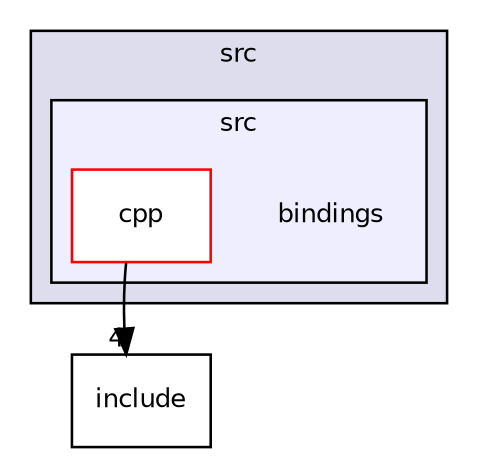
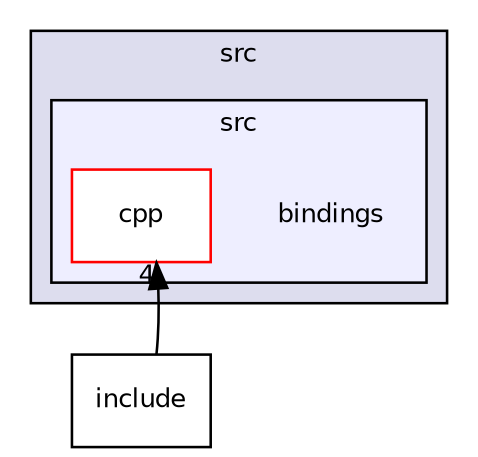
(124, 296) -> (158, 322)
